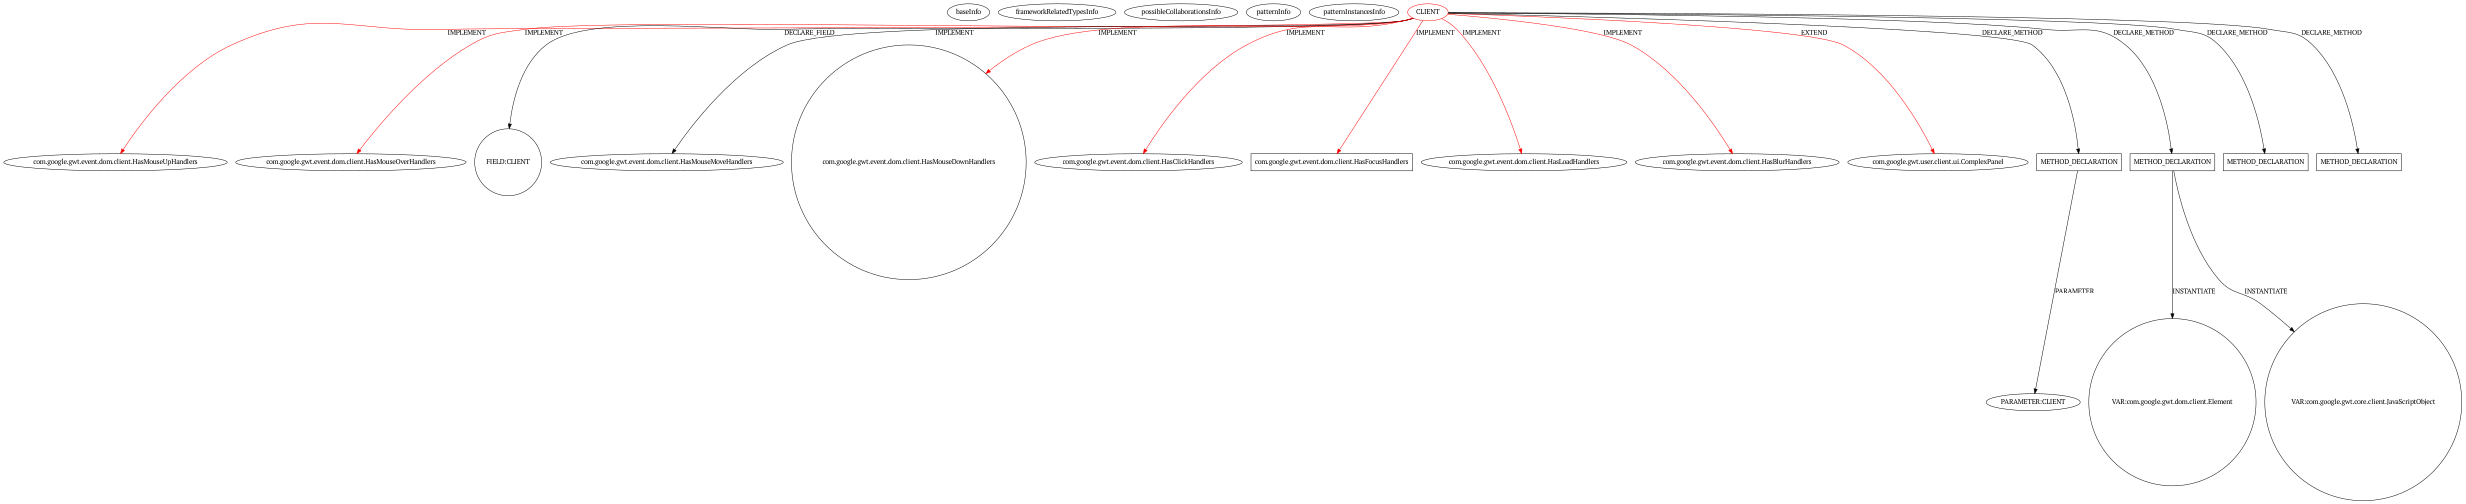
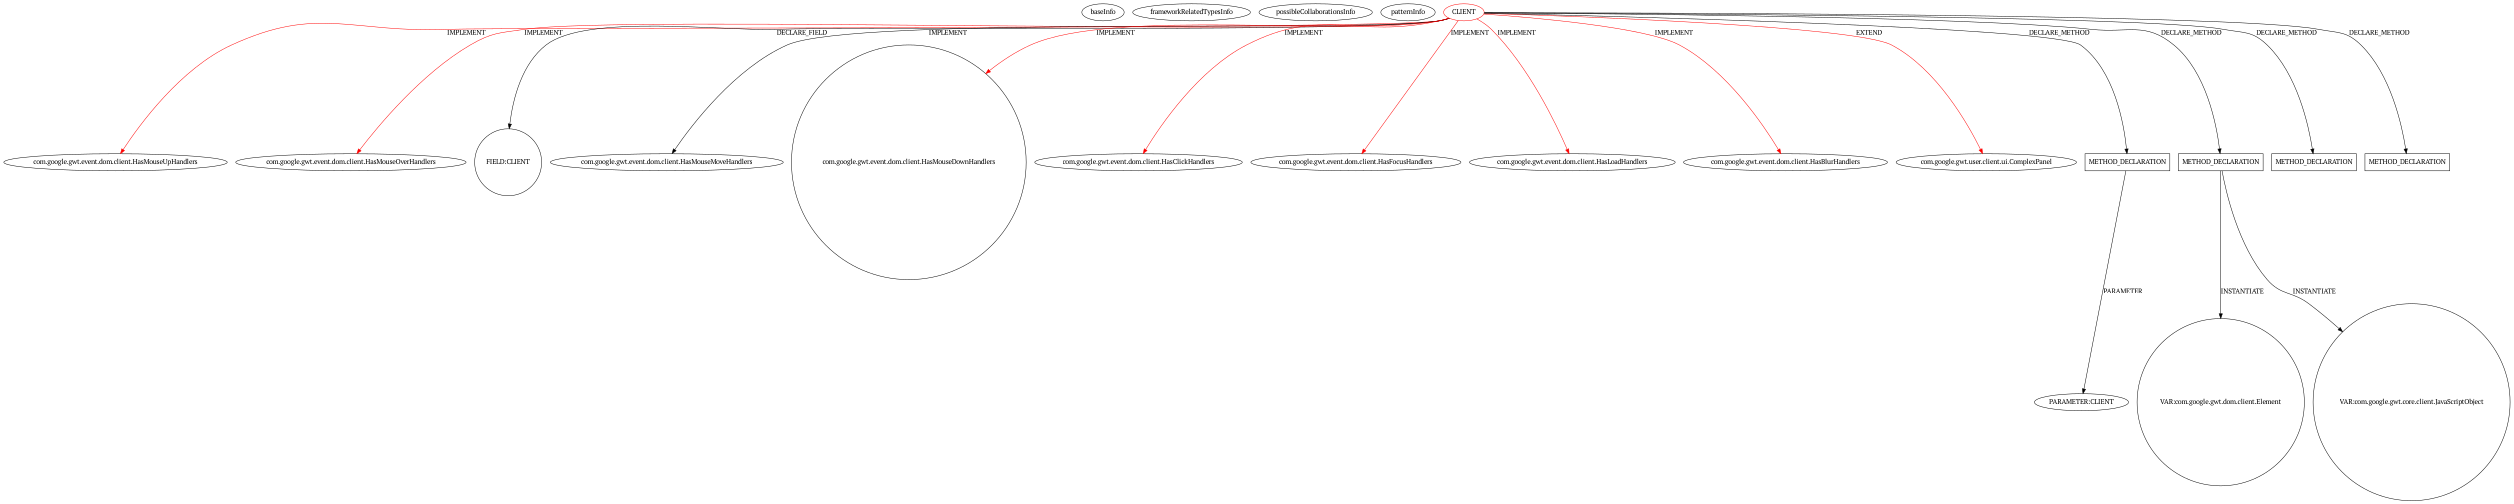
(1354, 12) -> none
(1332, 162) -> (1356, 162)
